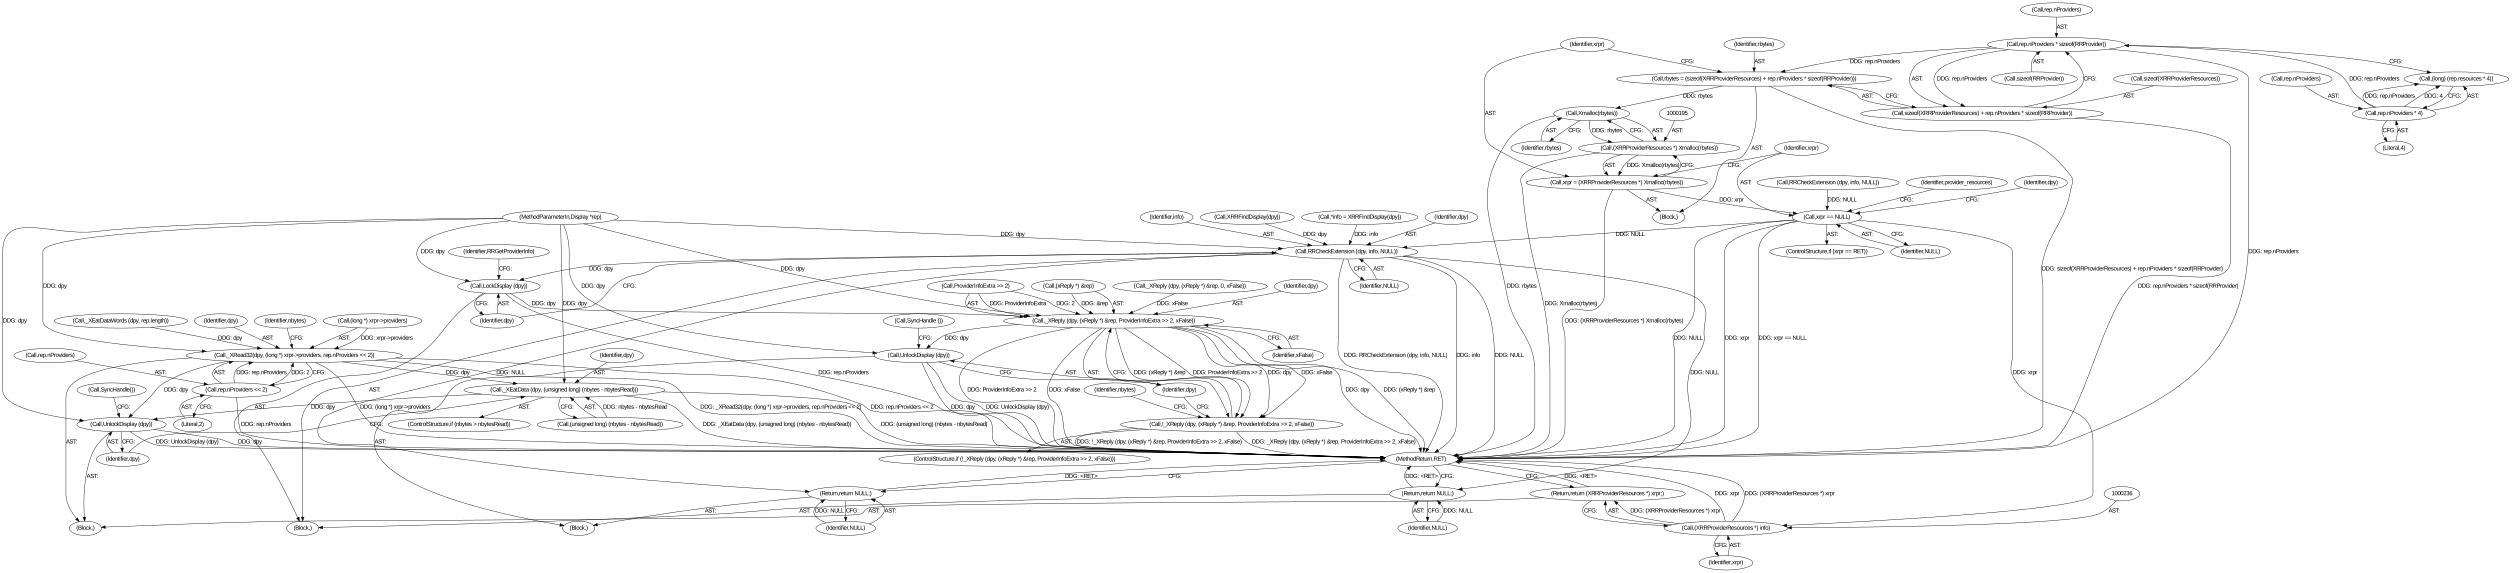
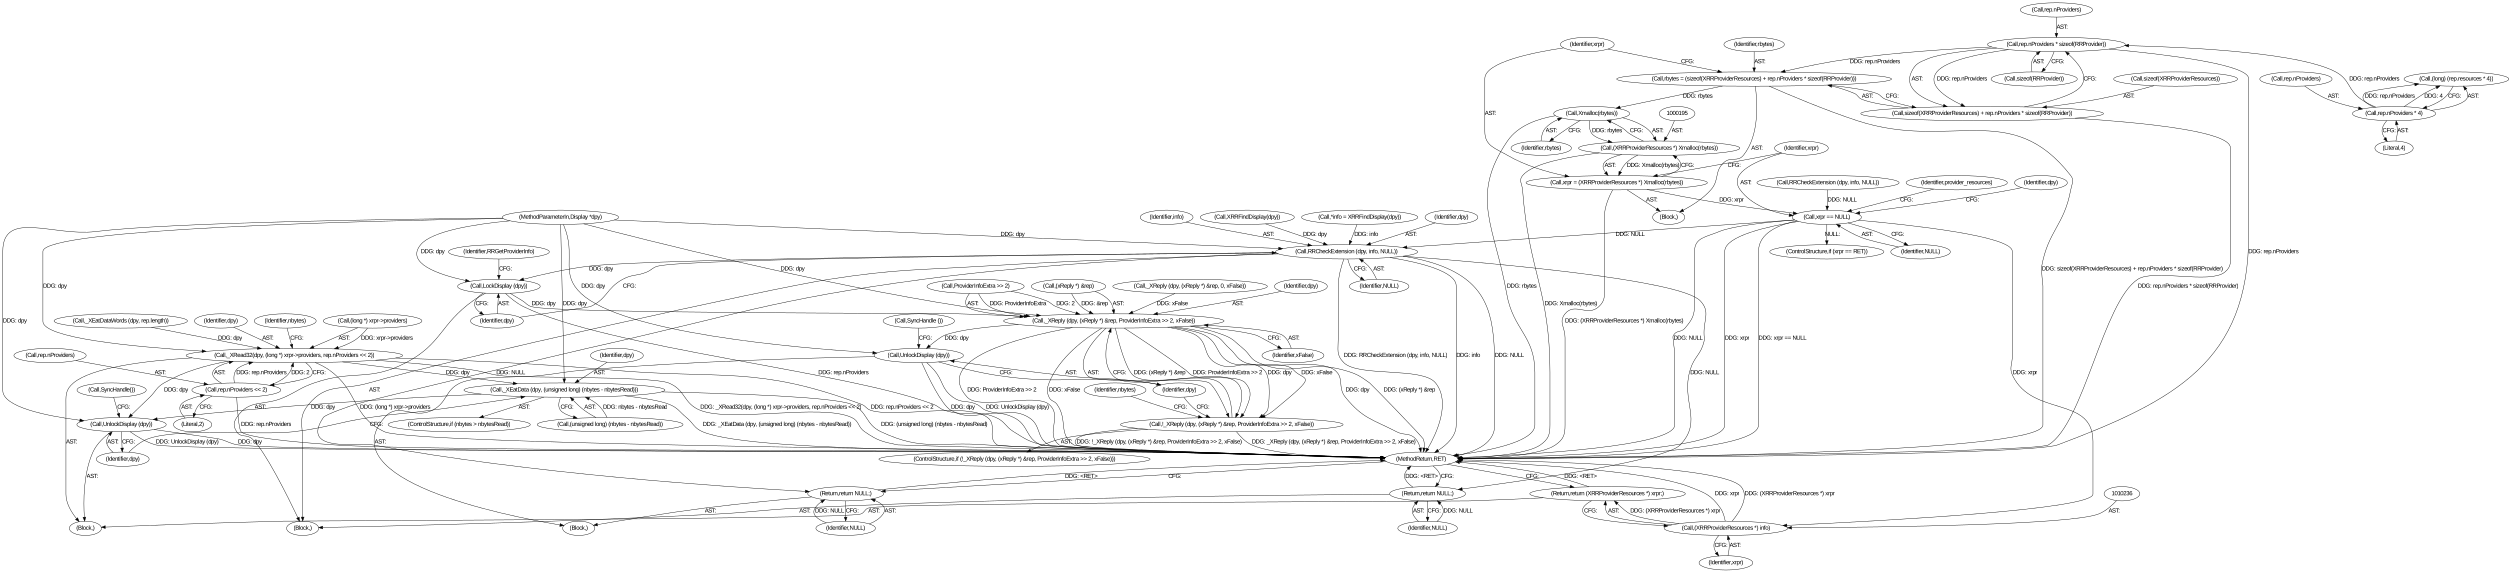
(2277, 52) -> (2050, 61)
(560, 217) -> (560, 217)
(1833, 235) -> (1833, 235)
(2122, 494) -> (2122, 494)
